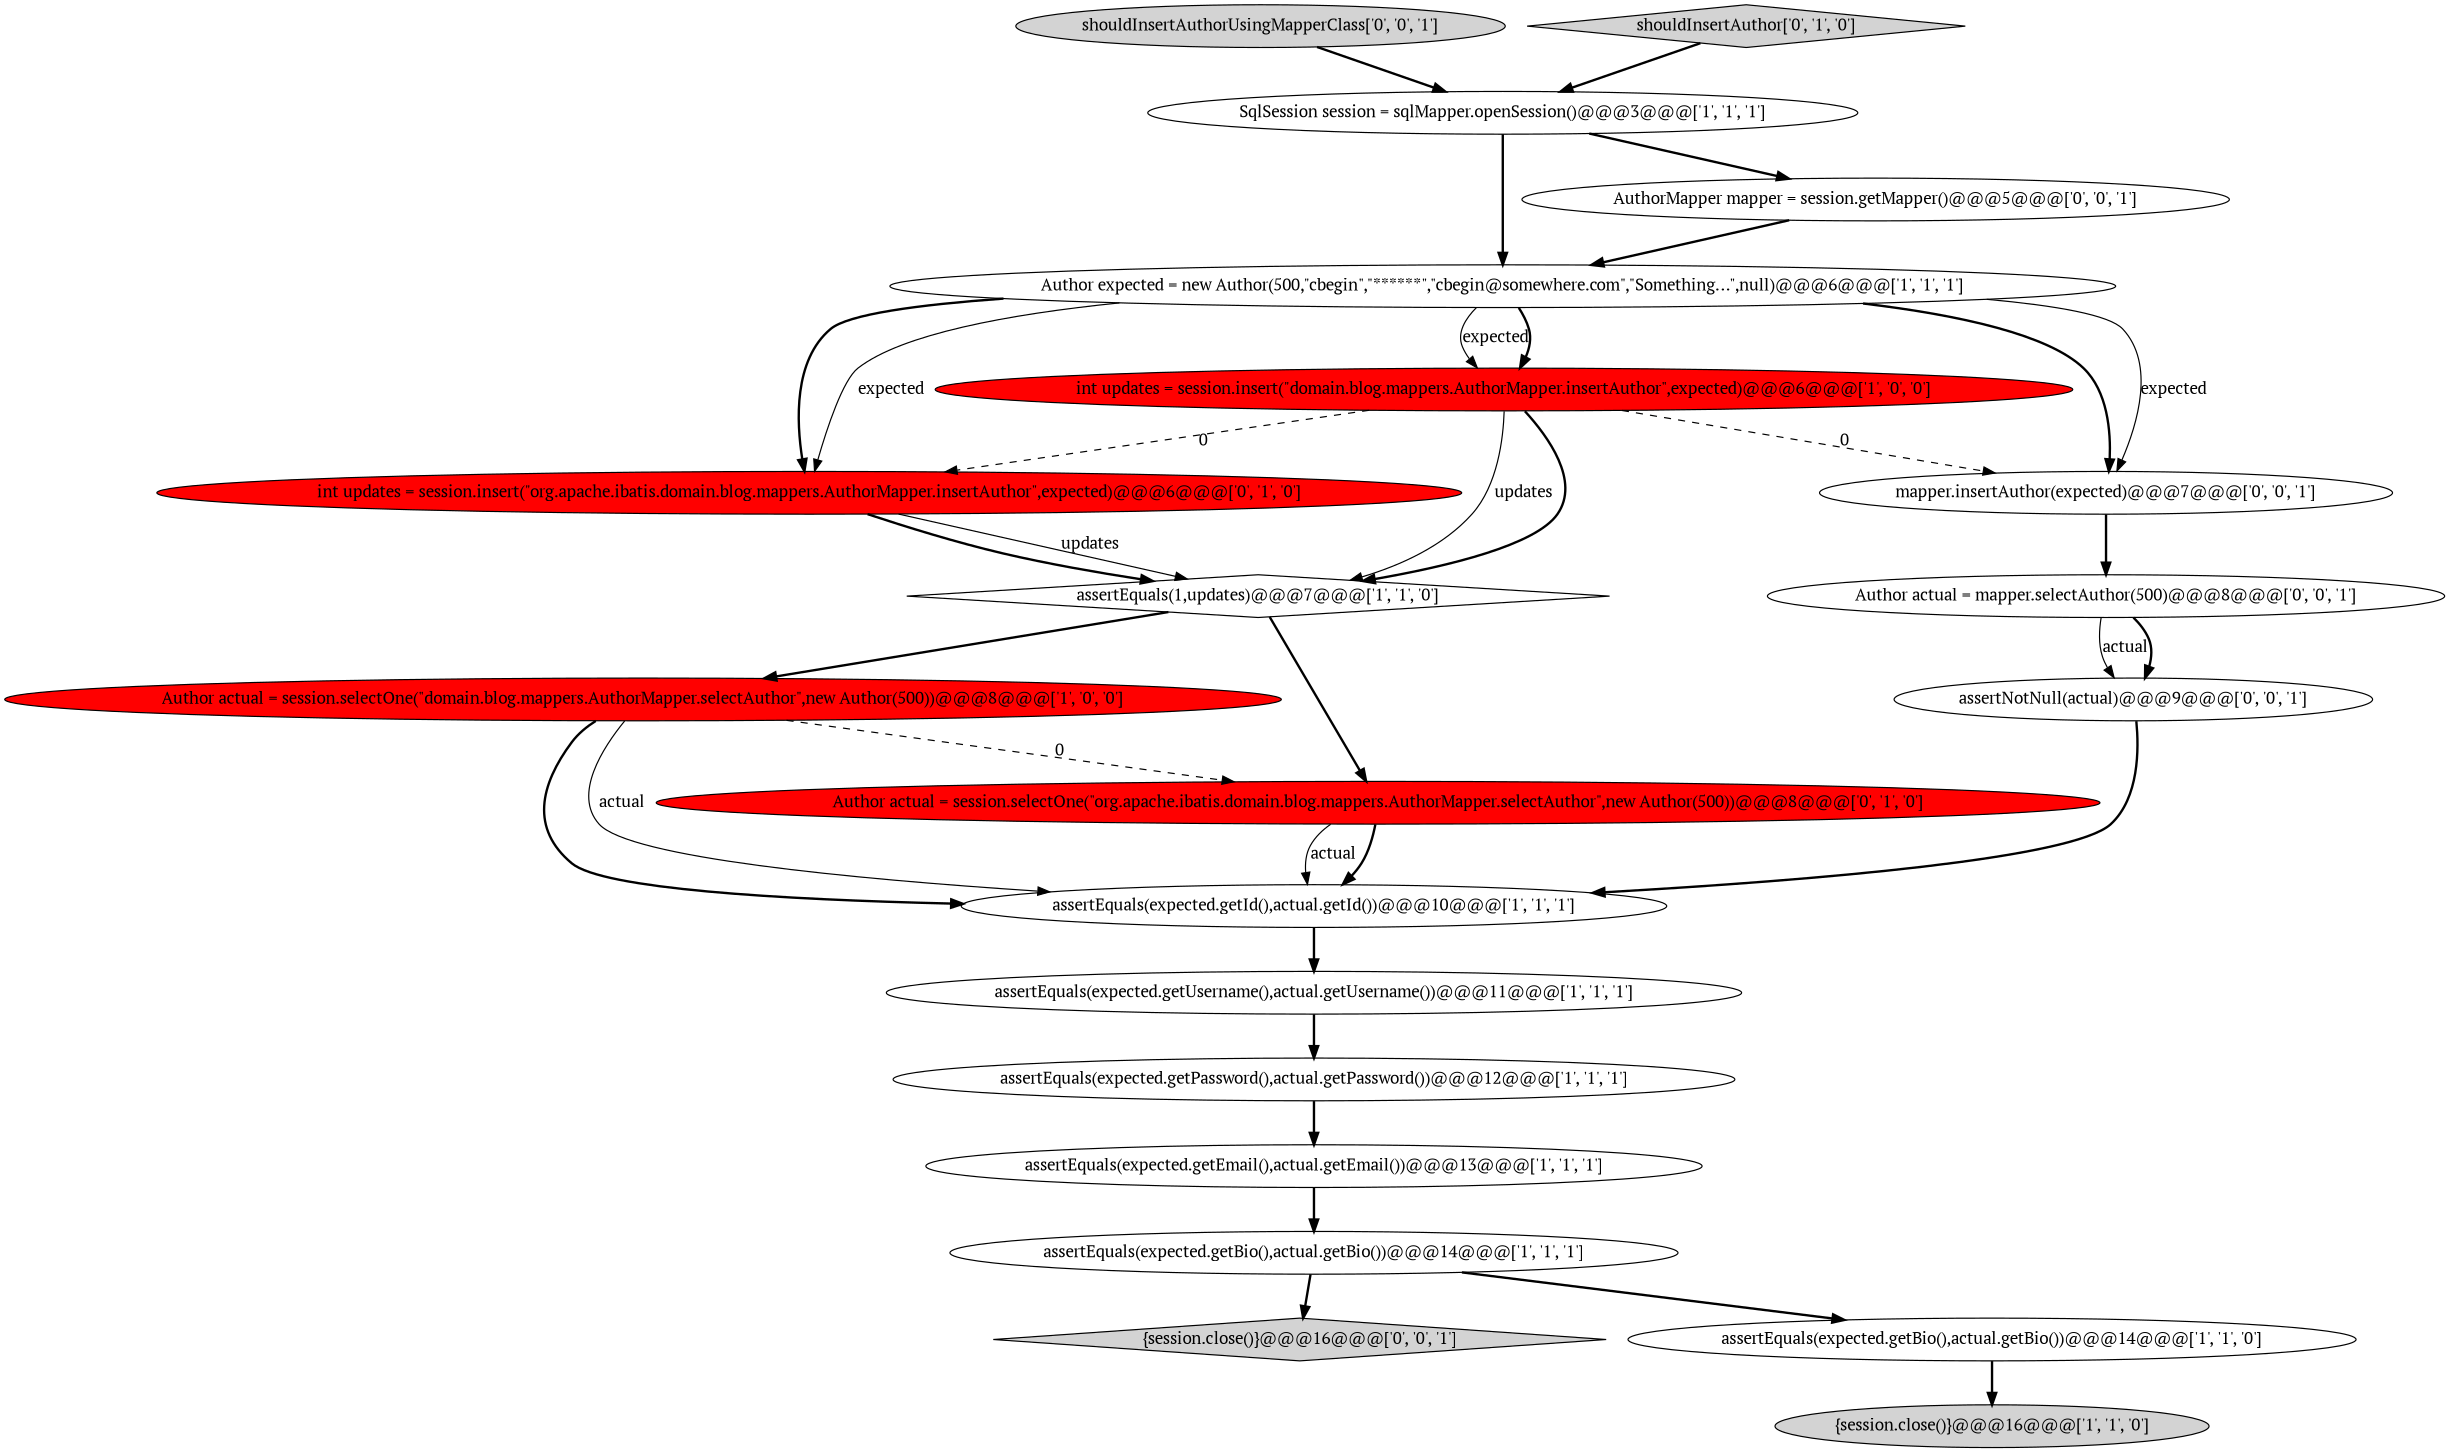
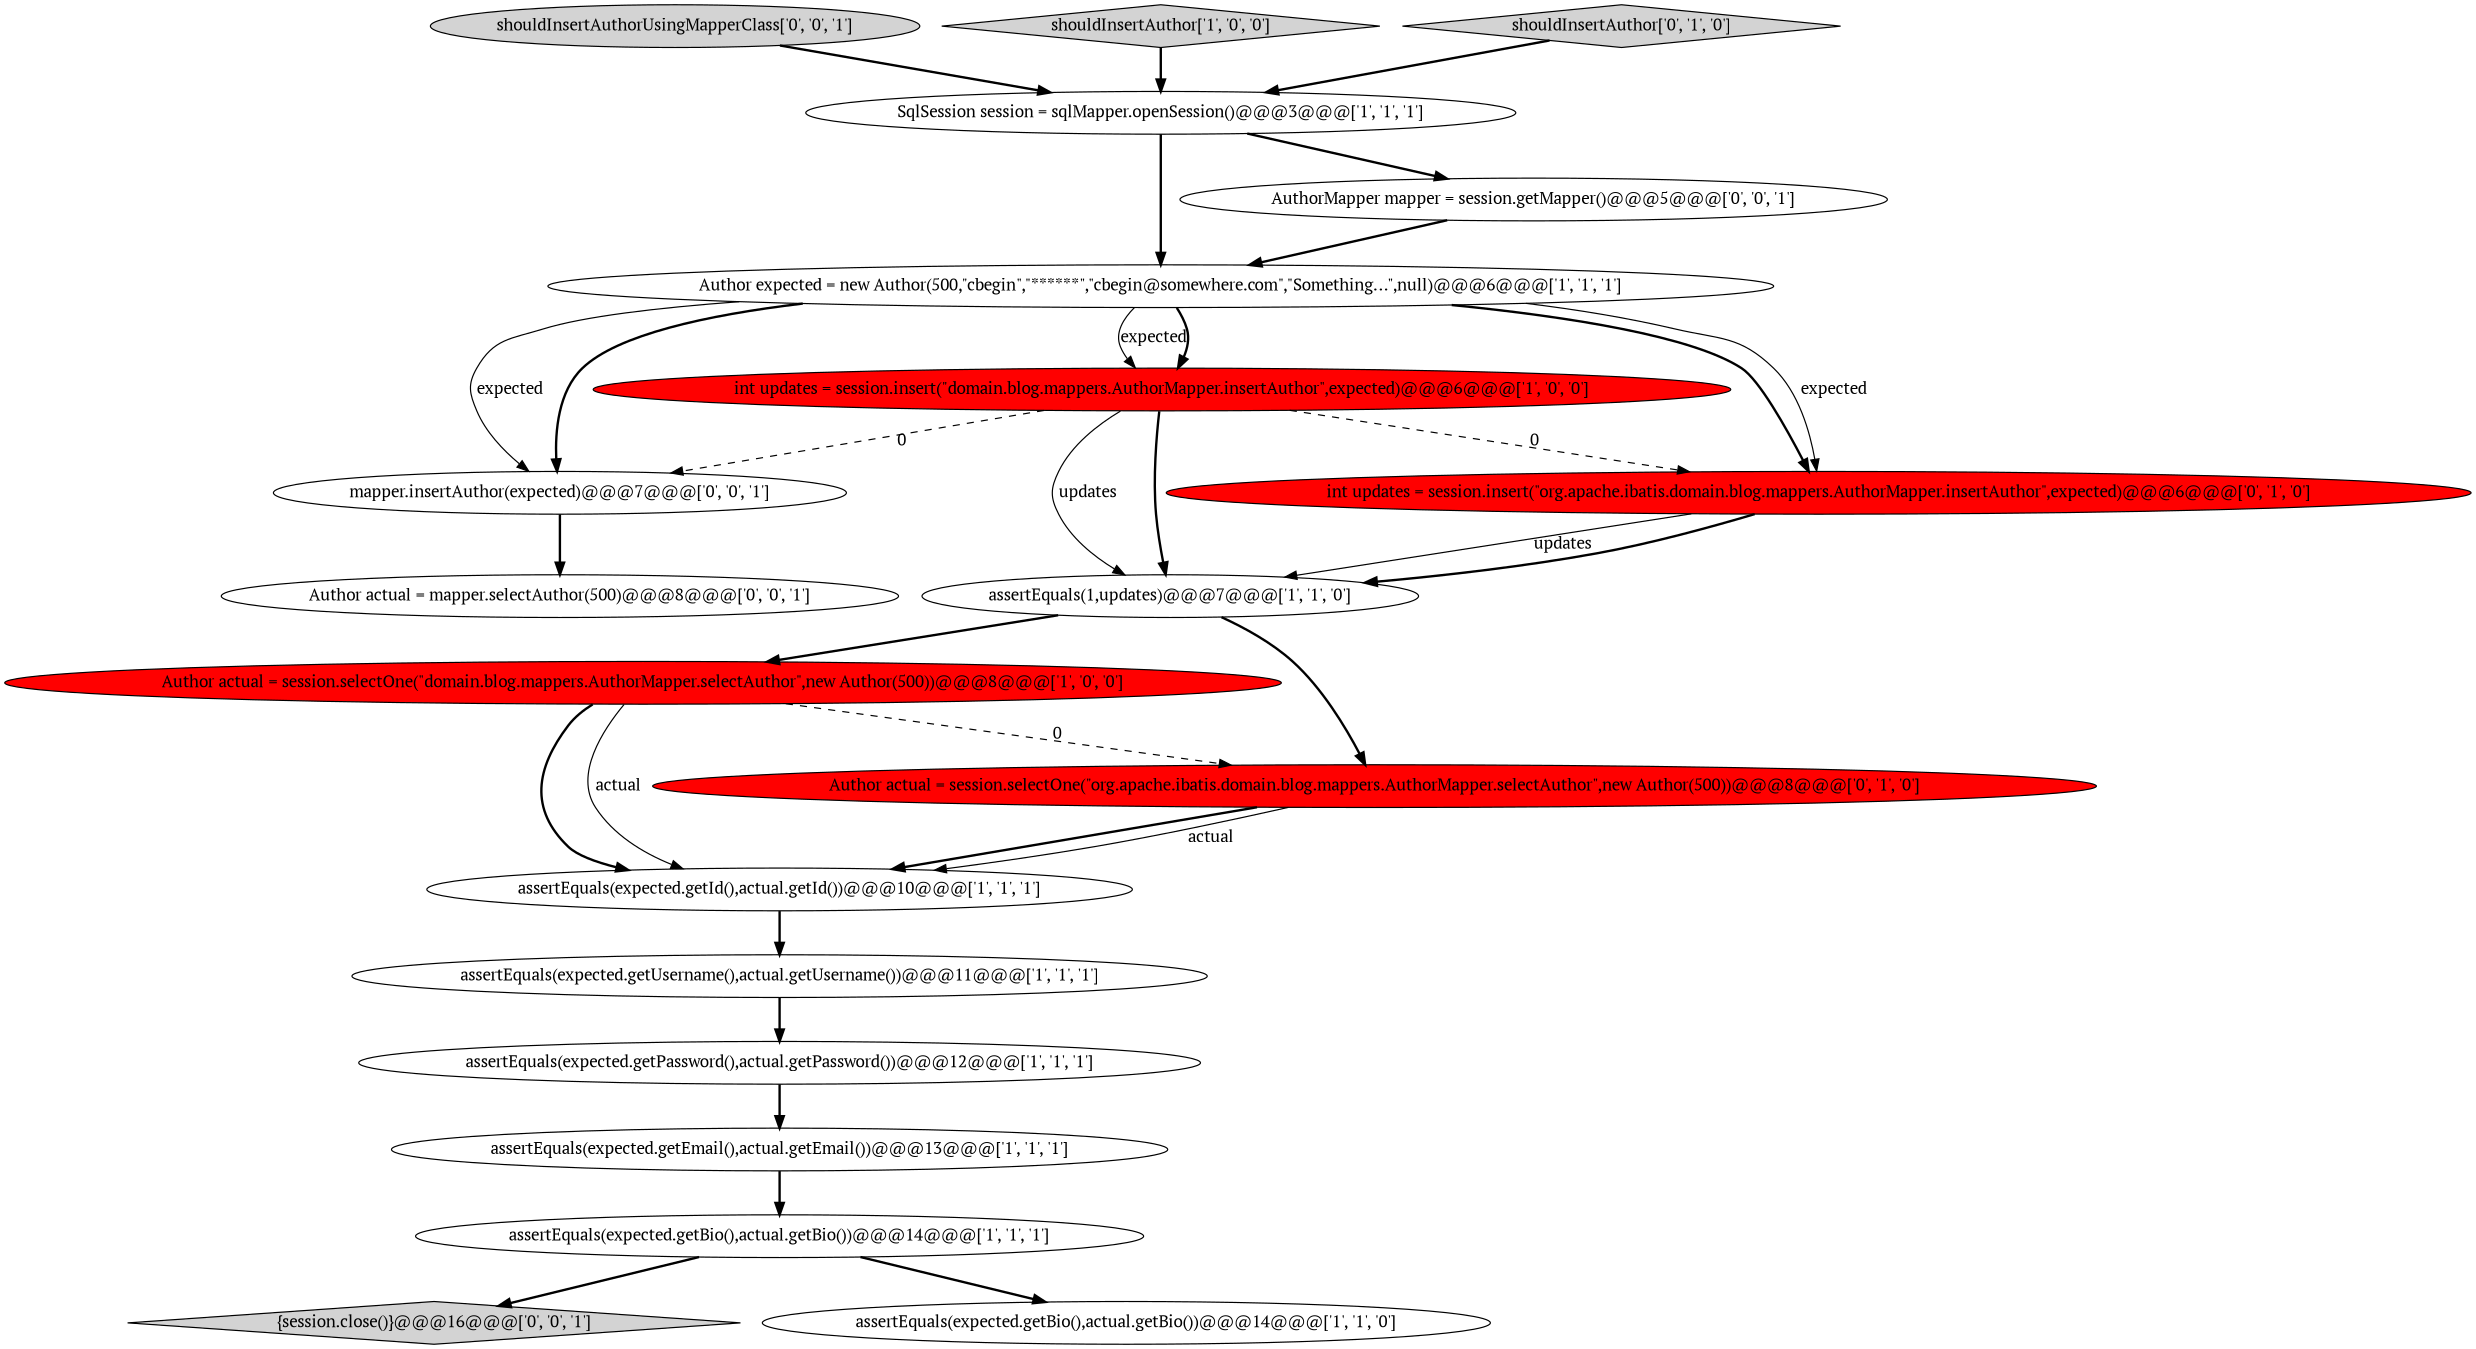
none -> (1161, 26)
(1258, 596) -> (1170, 596)
(2133, 699) -> none
(1992, 1426) -> none
